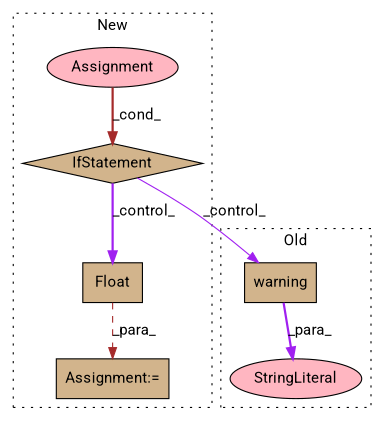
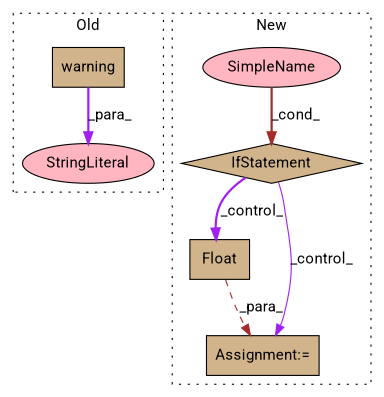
(113, 67) -> (272, 67)
(196, 213) -> (291, 254)
